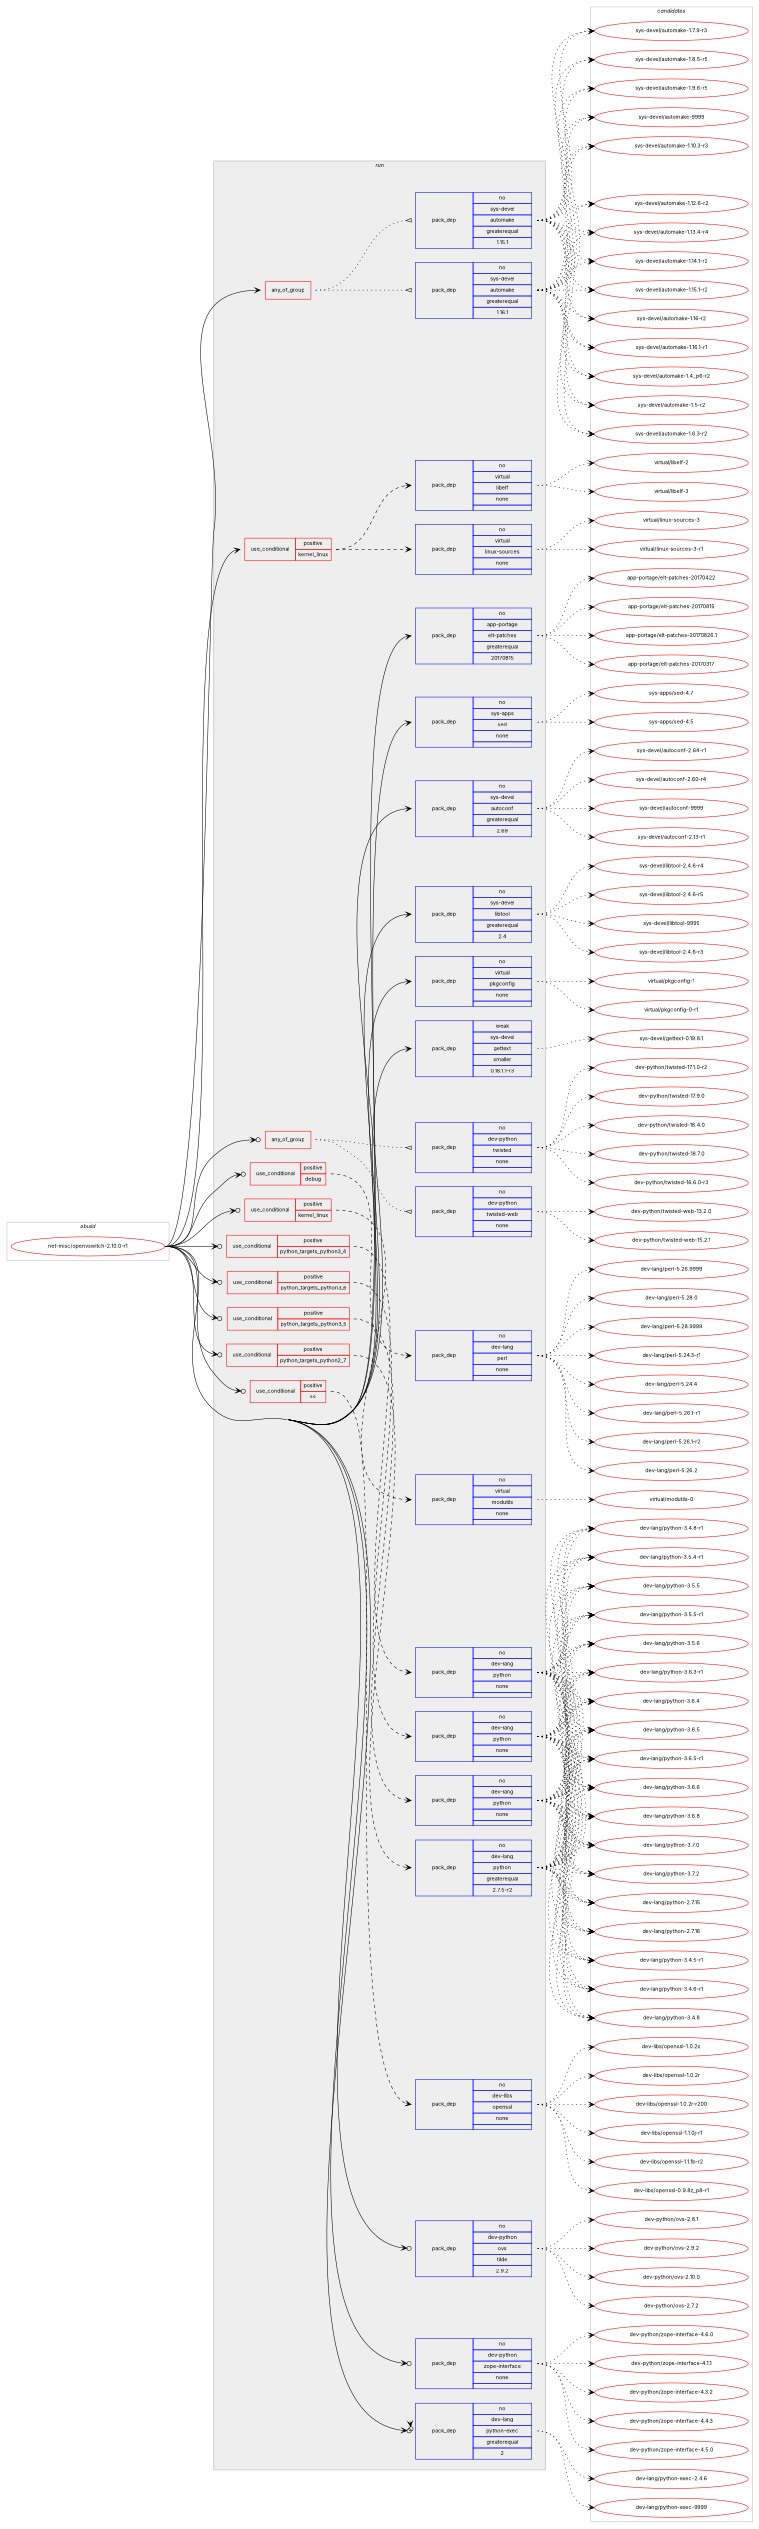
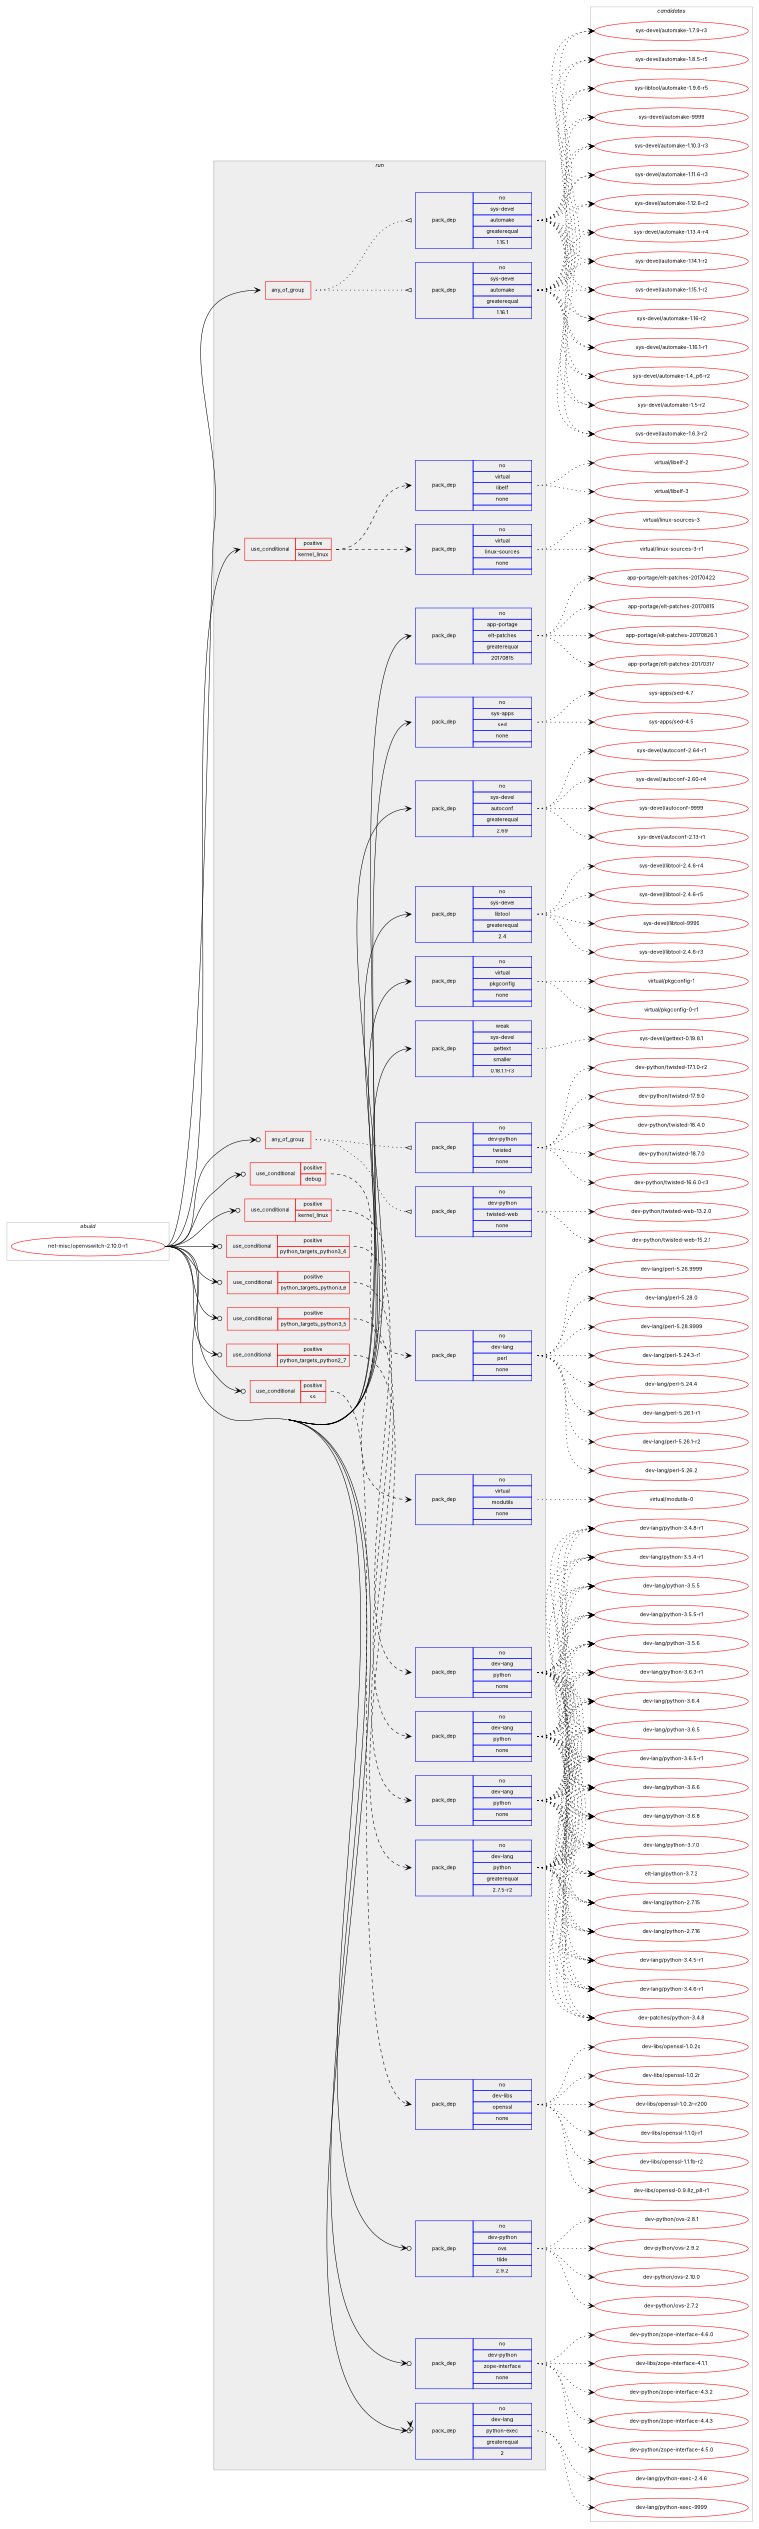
(671, 89) -> (671, 89)
none -> (671, 175)
(671, 1874) -> (671, 1874)
(671, 2018) -> (671, 2018)
(671, 2364) -> (671, 2364)
